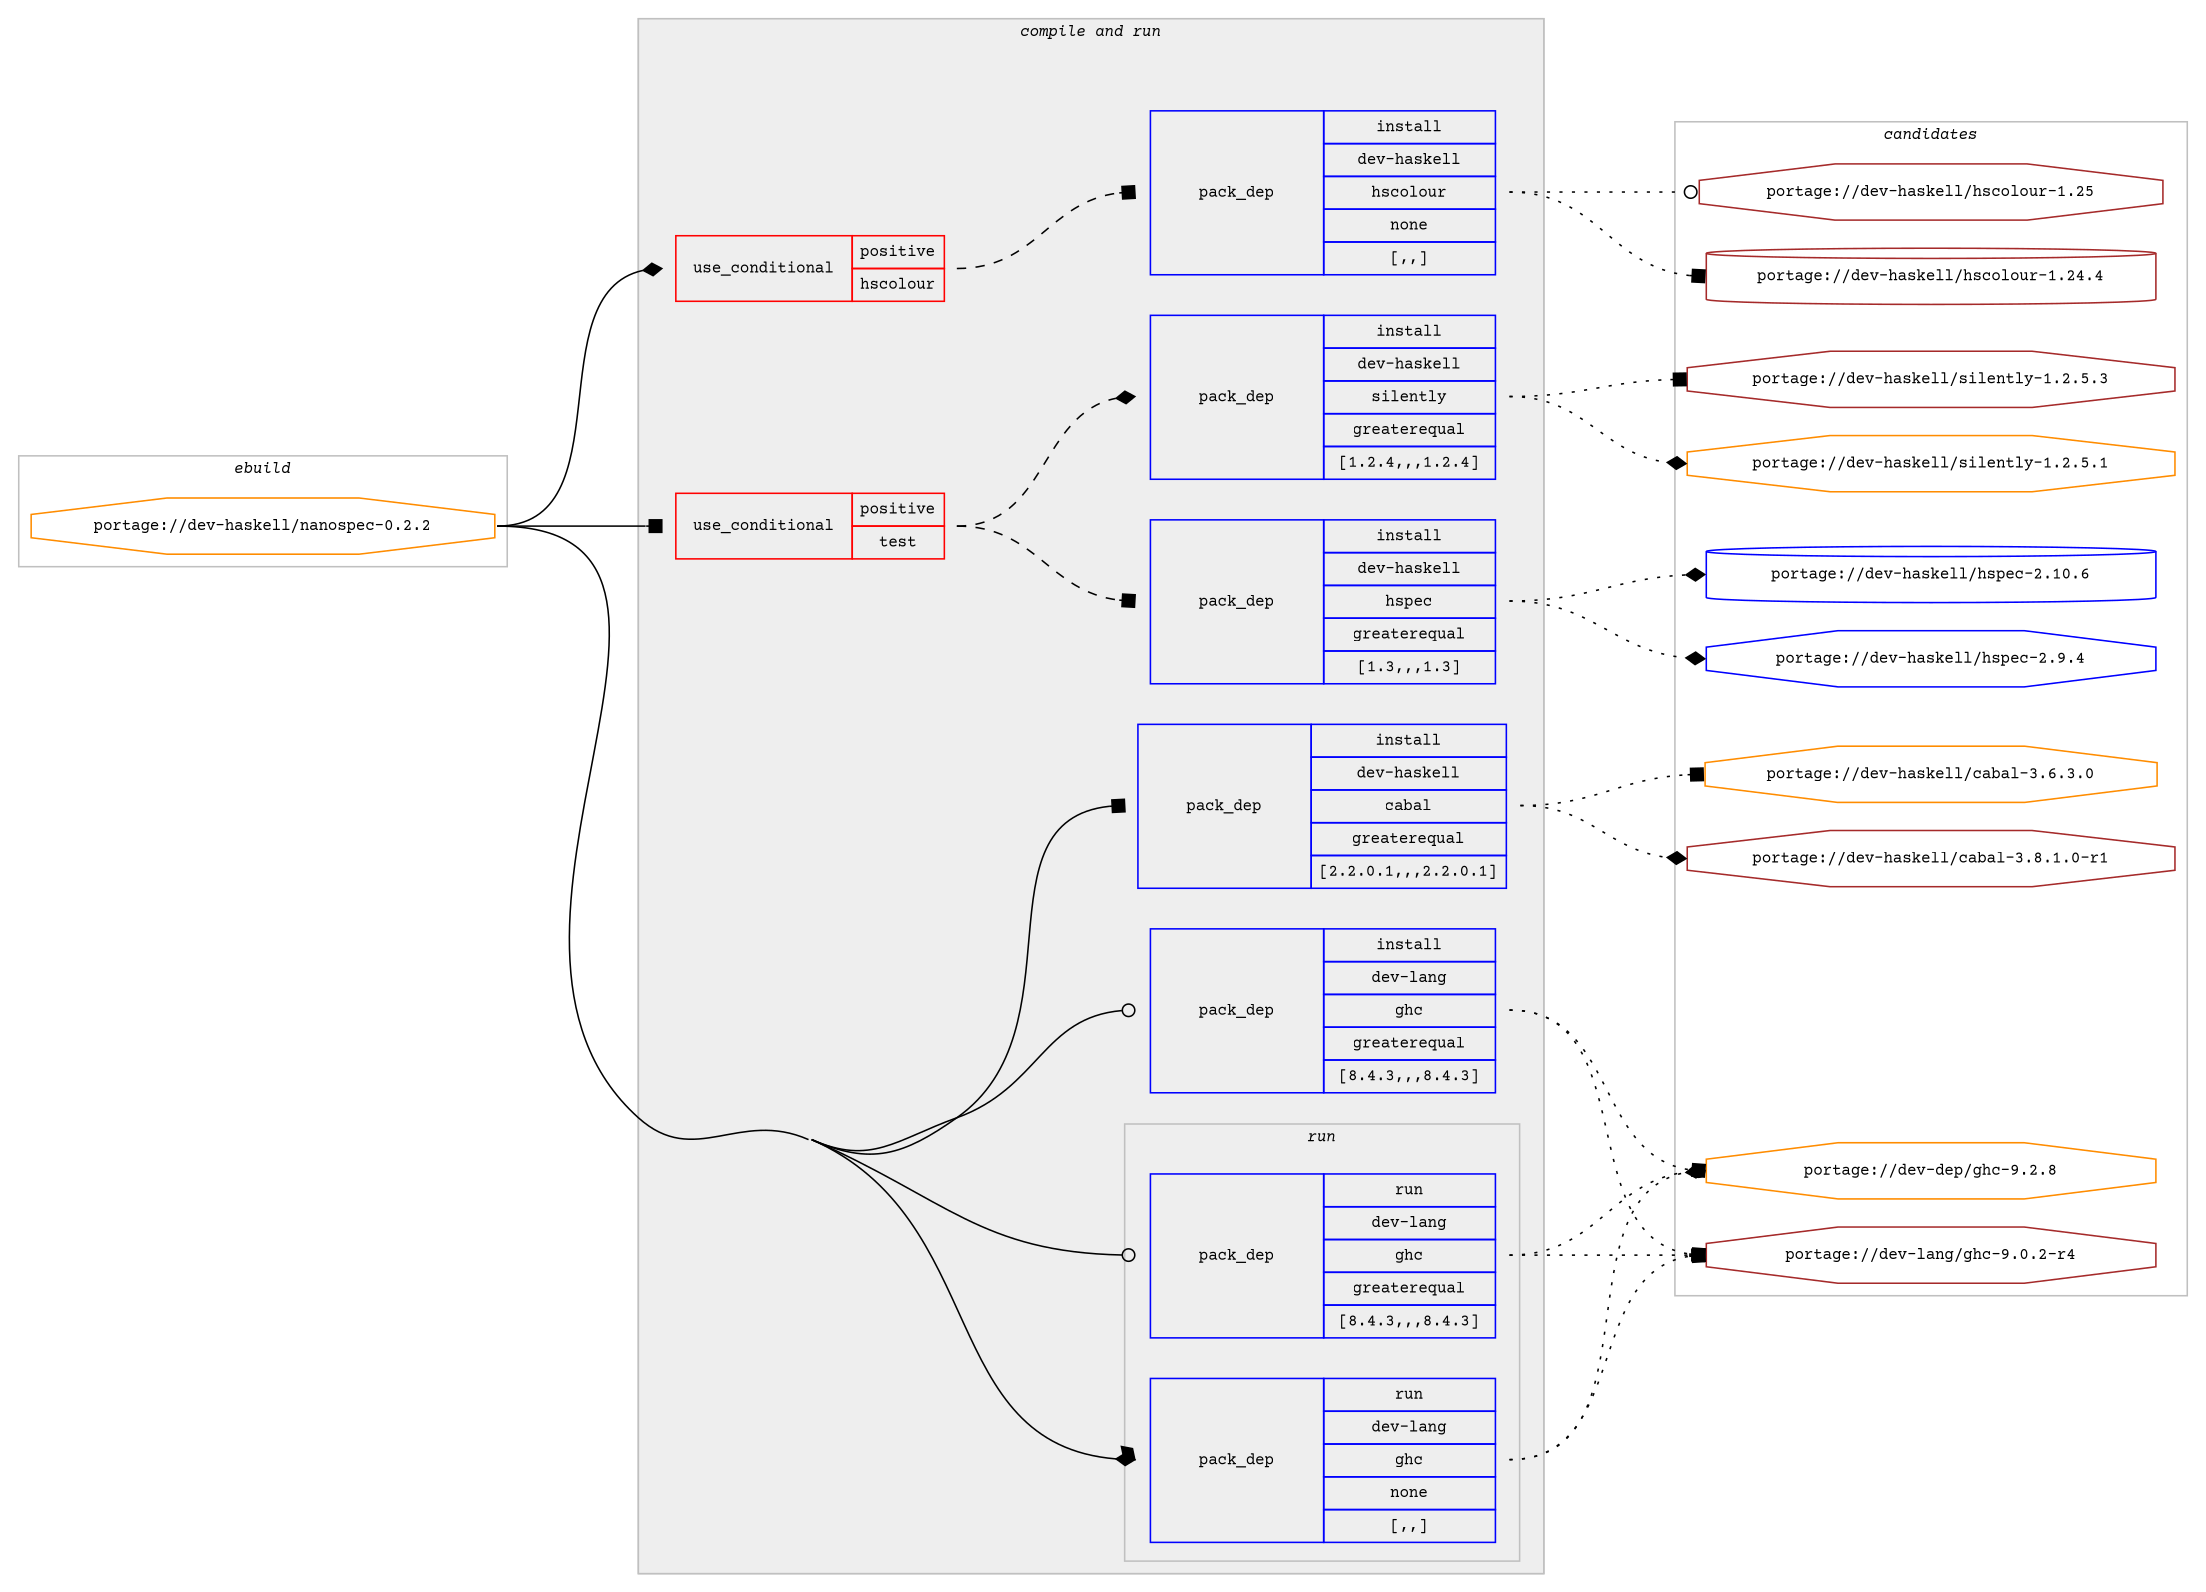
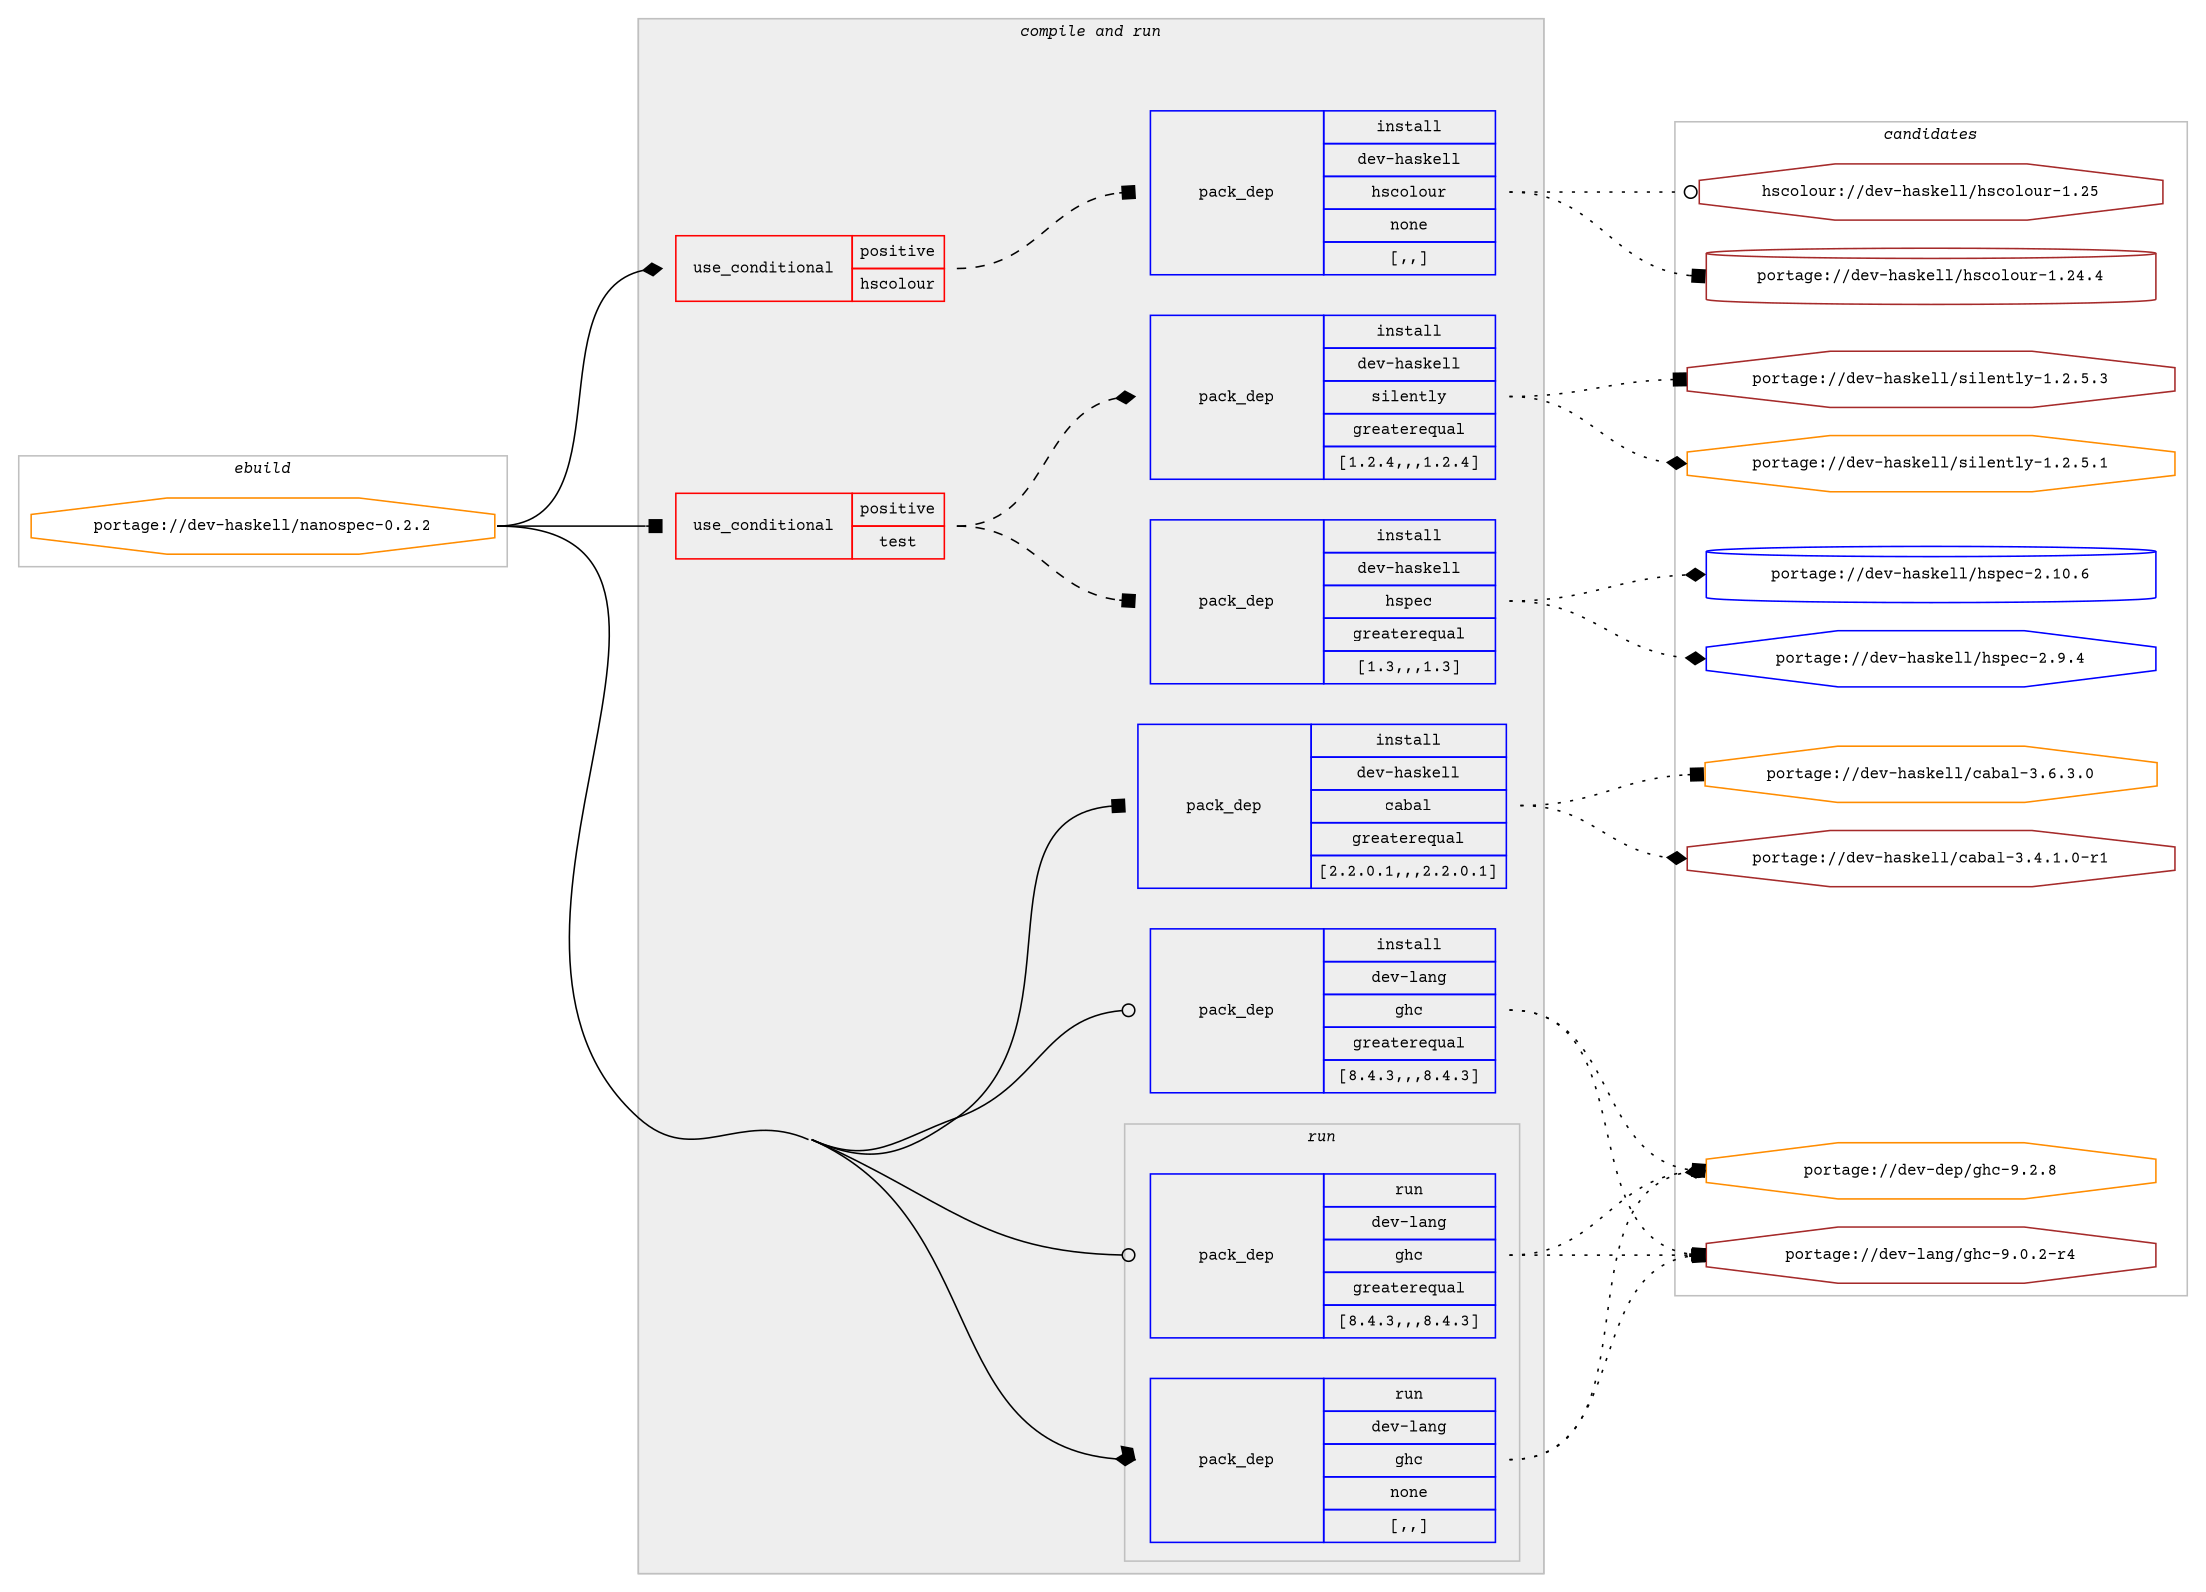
(1931, 192) -> (1931, 192)
(1931, 859) -> (1931, 859)
